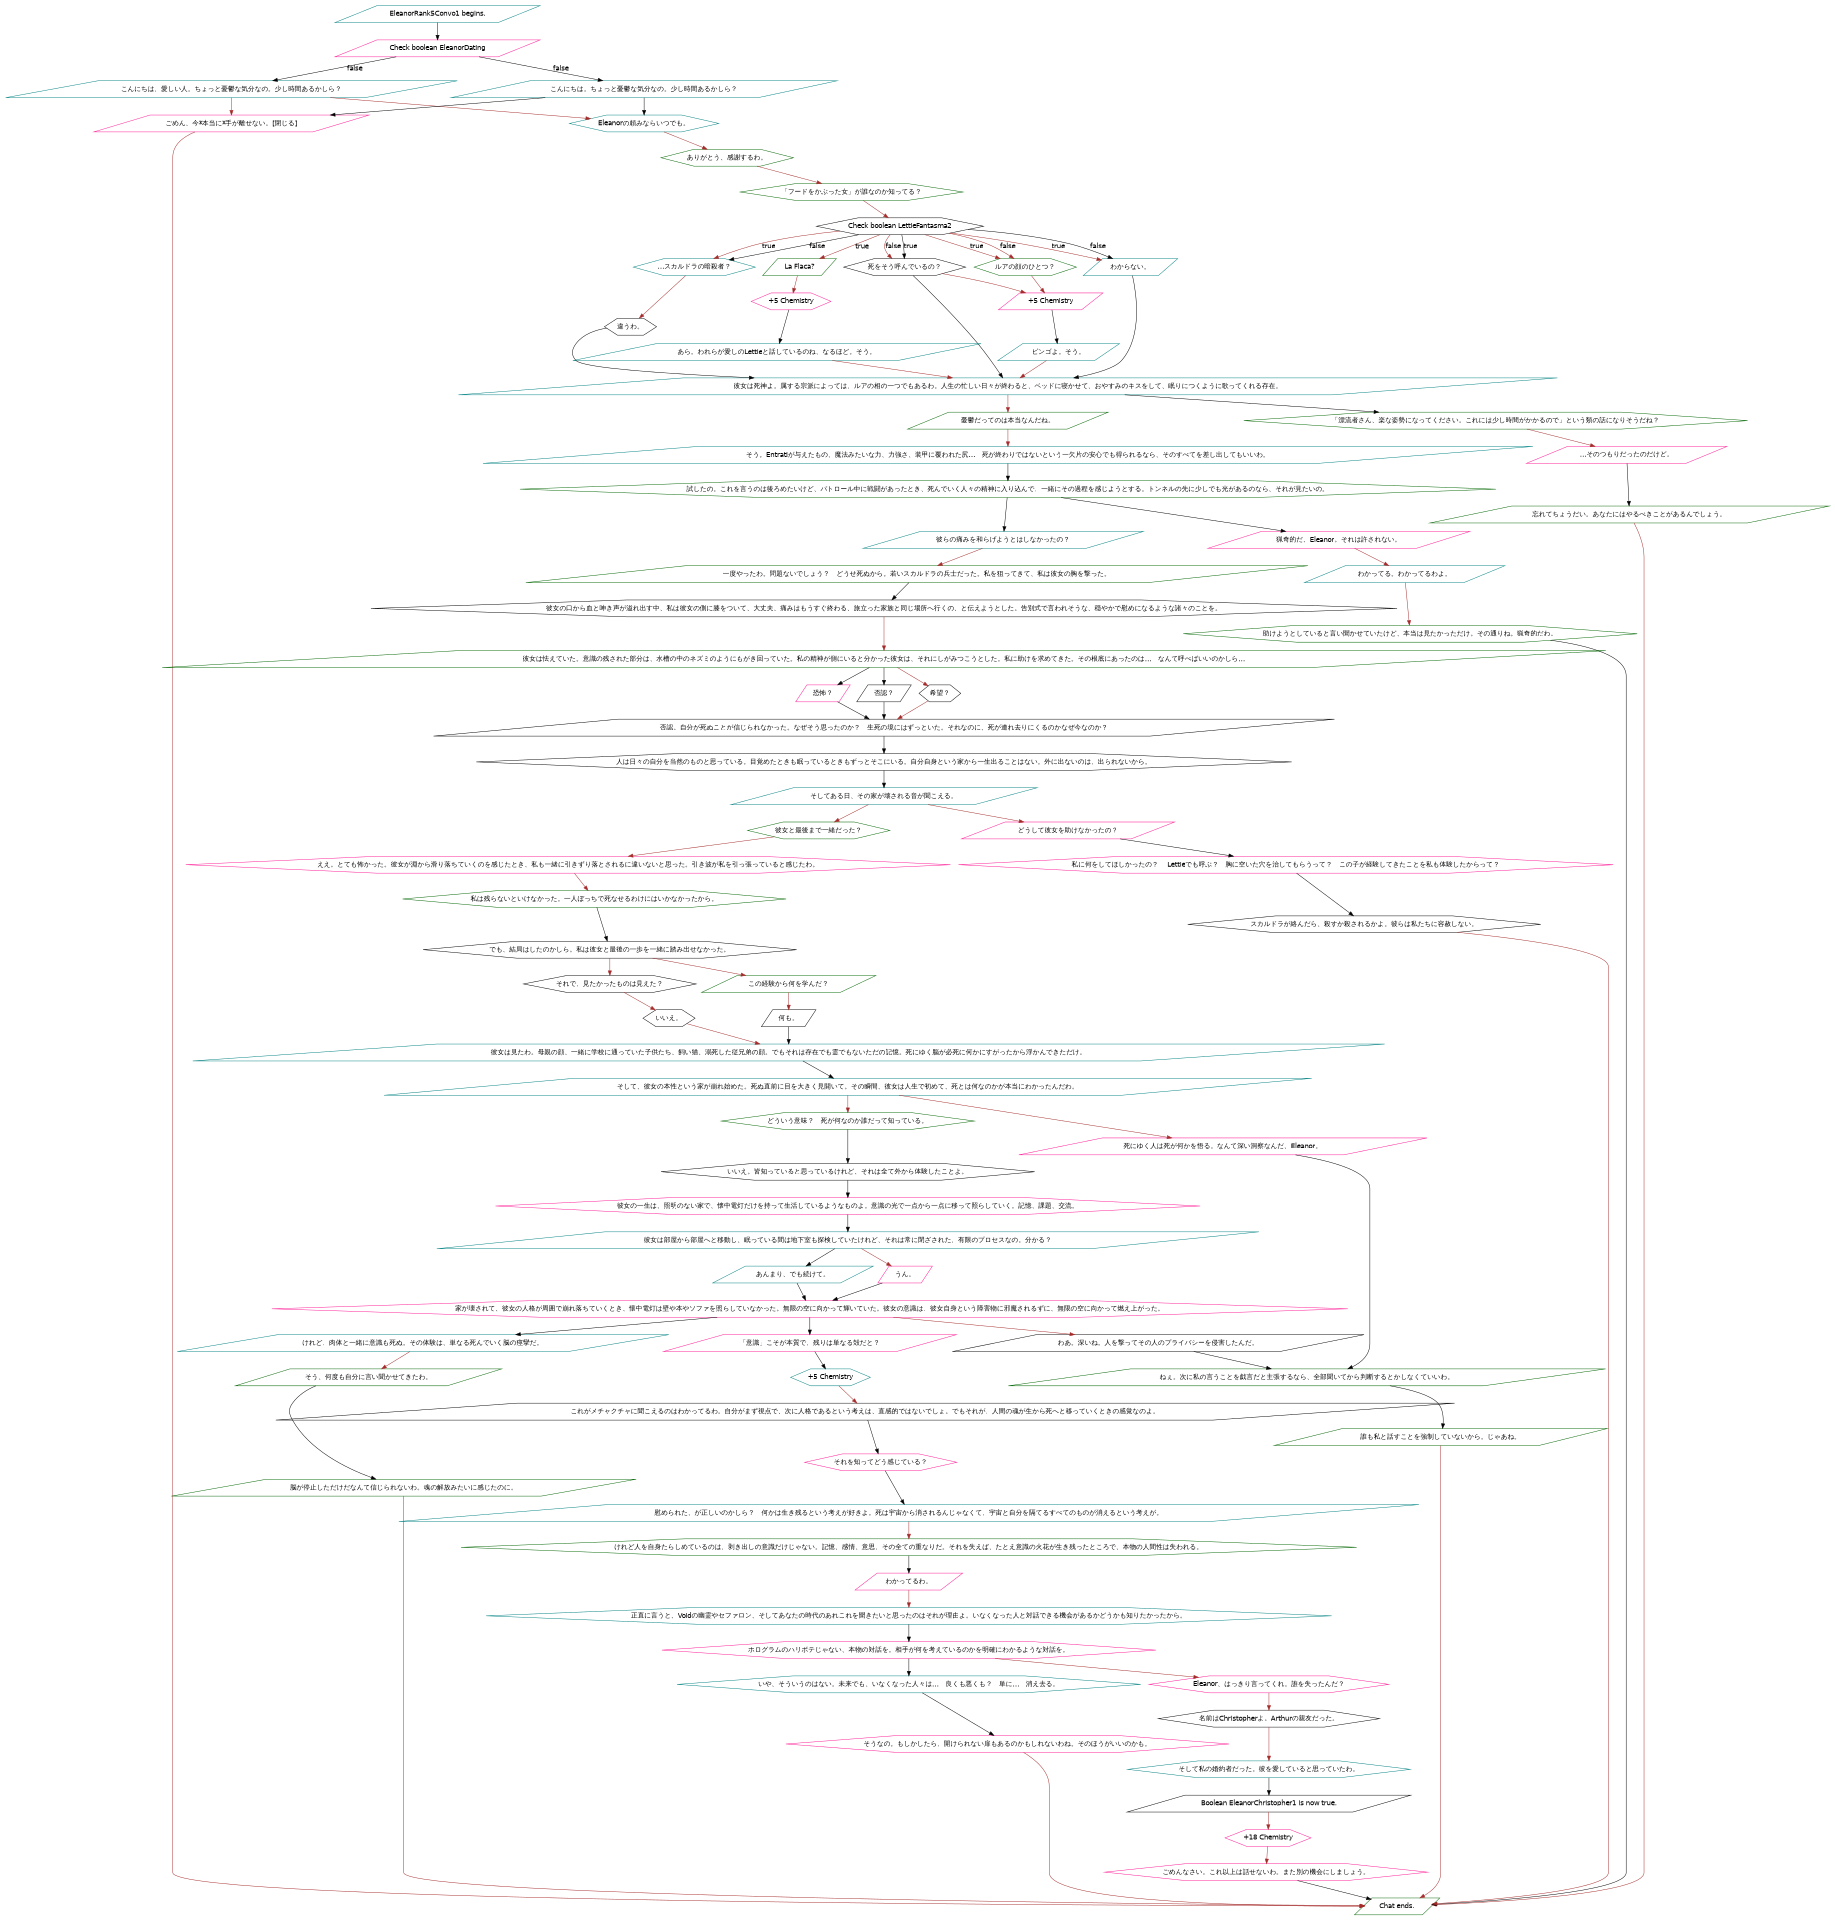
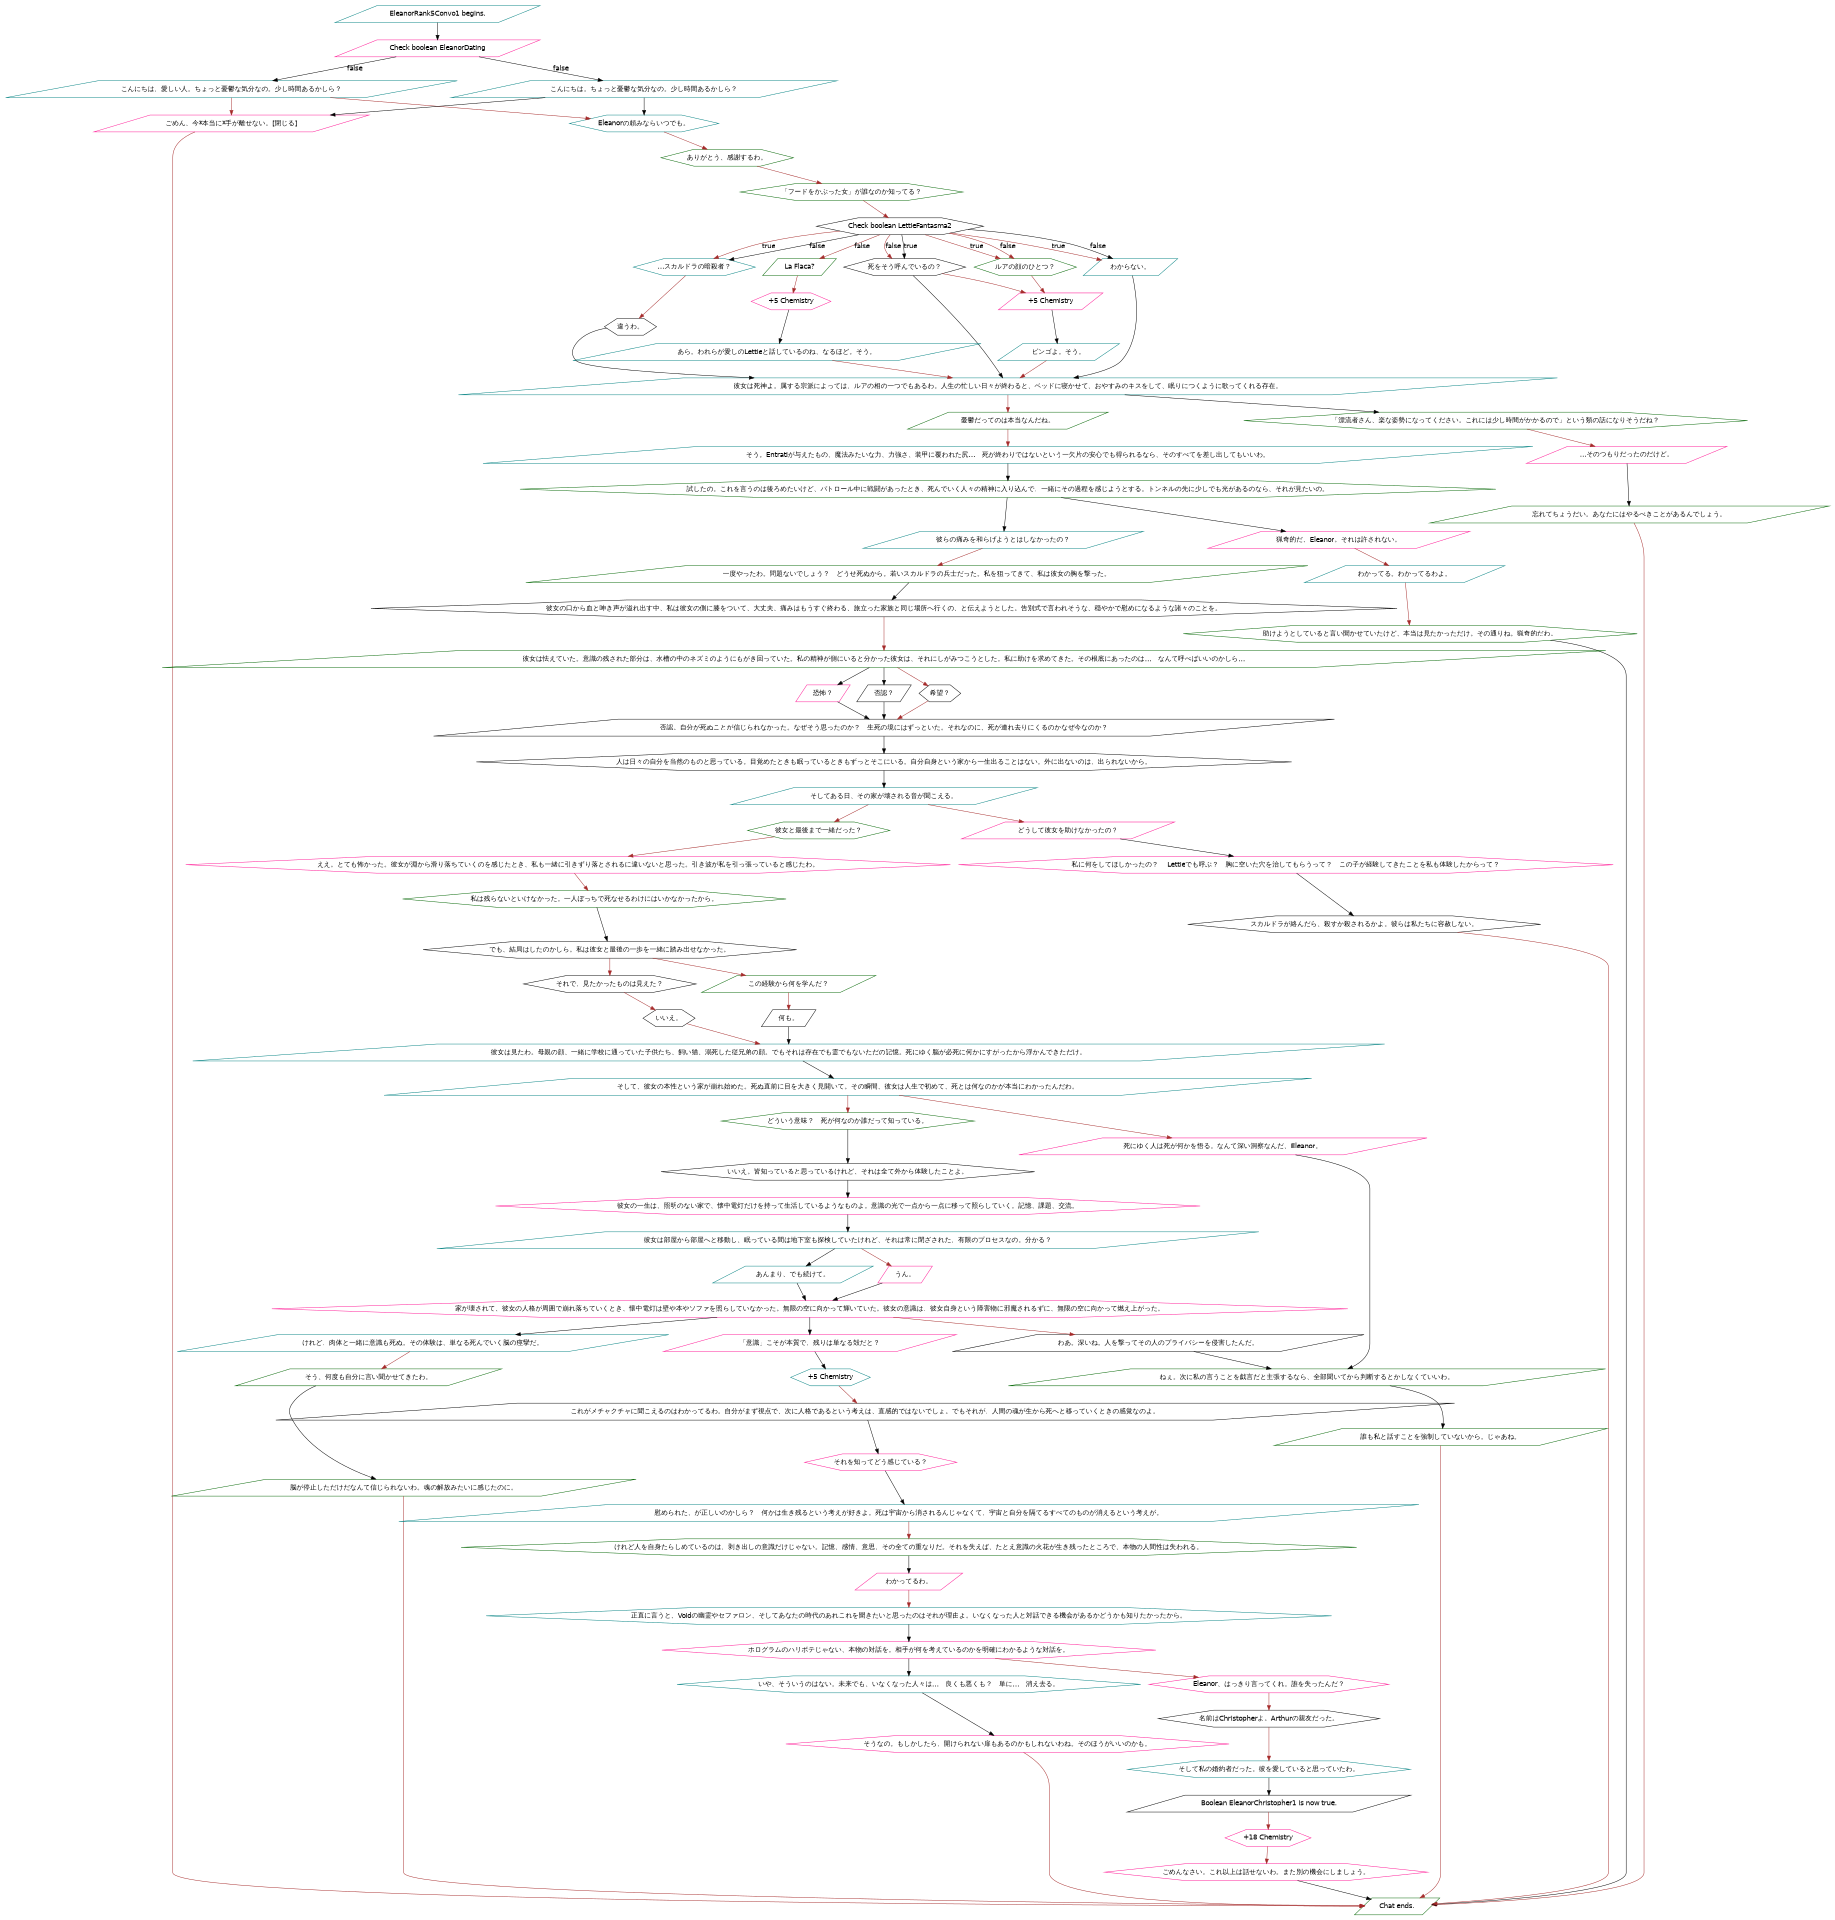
(862, 247) -> (862, 247)
